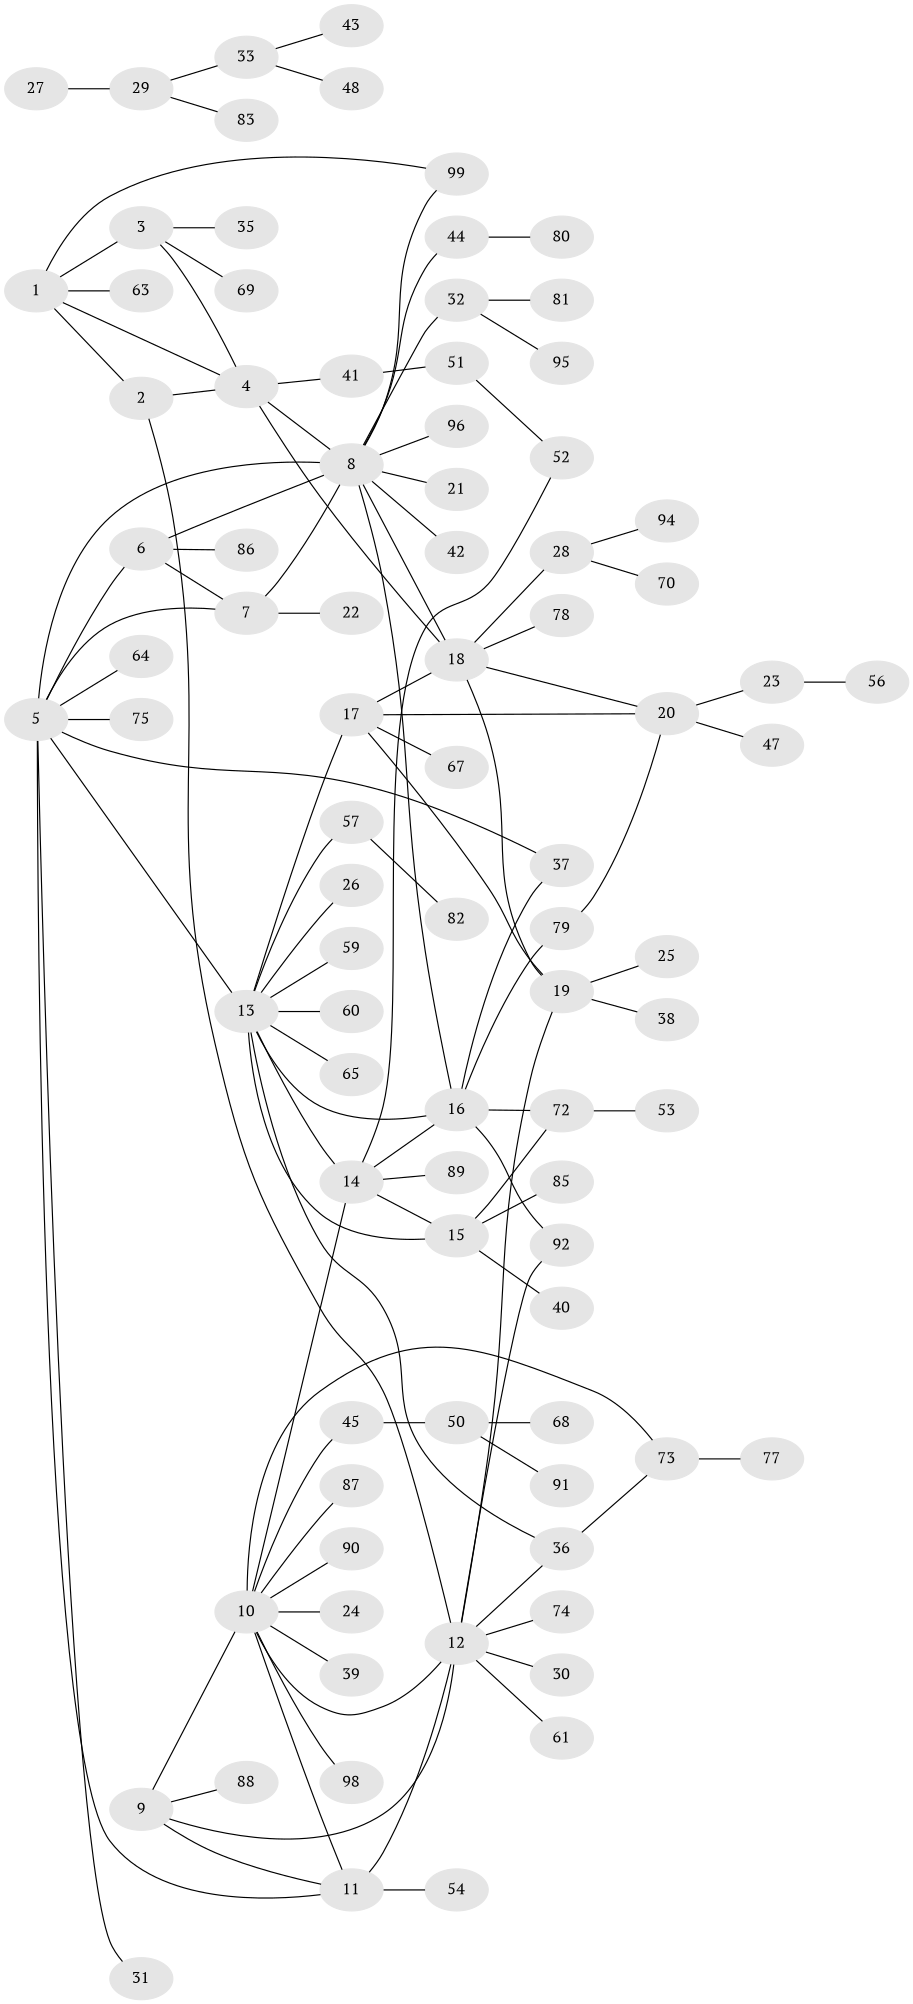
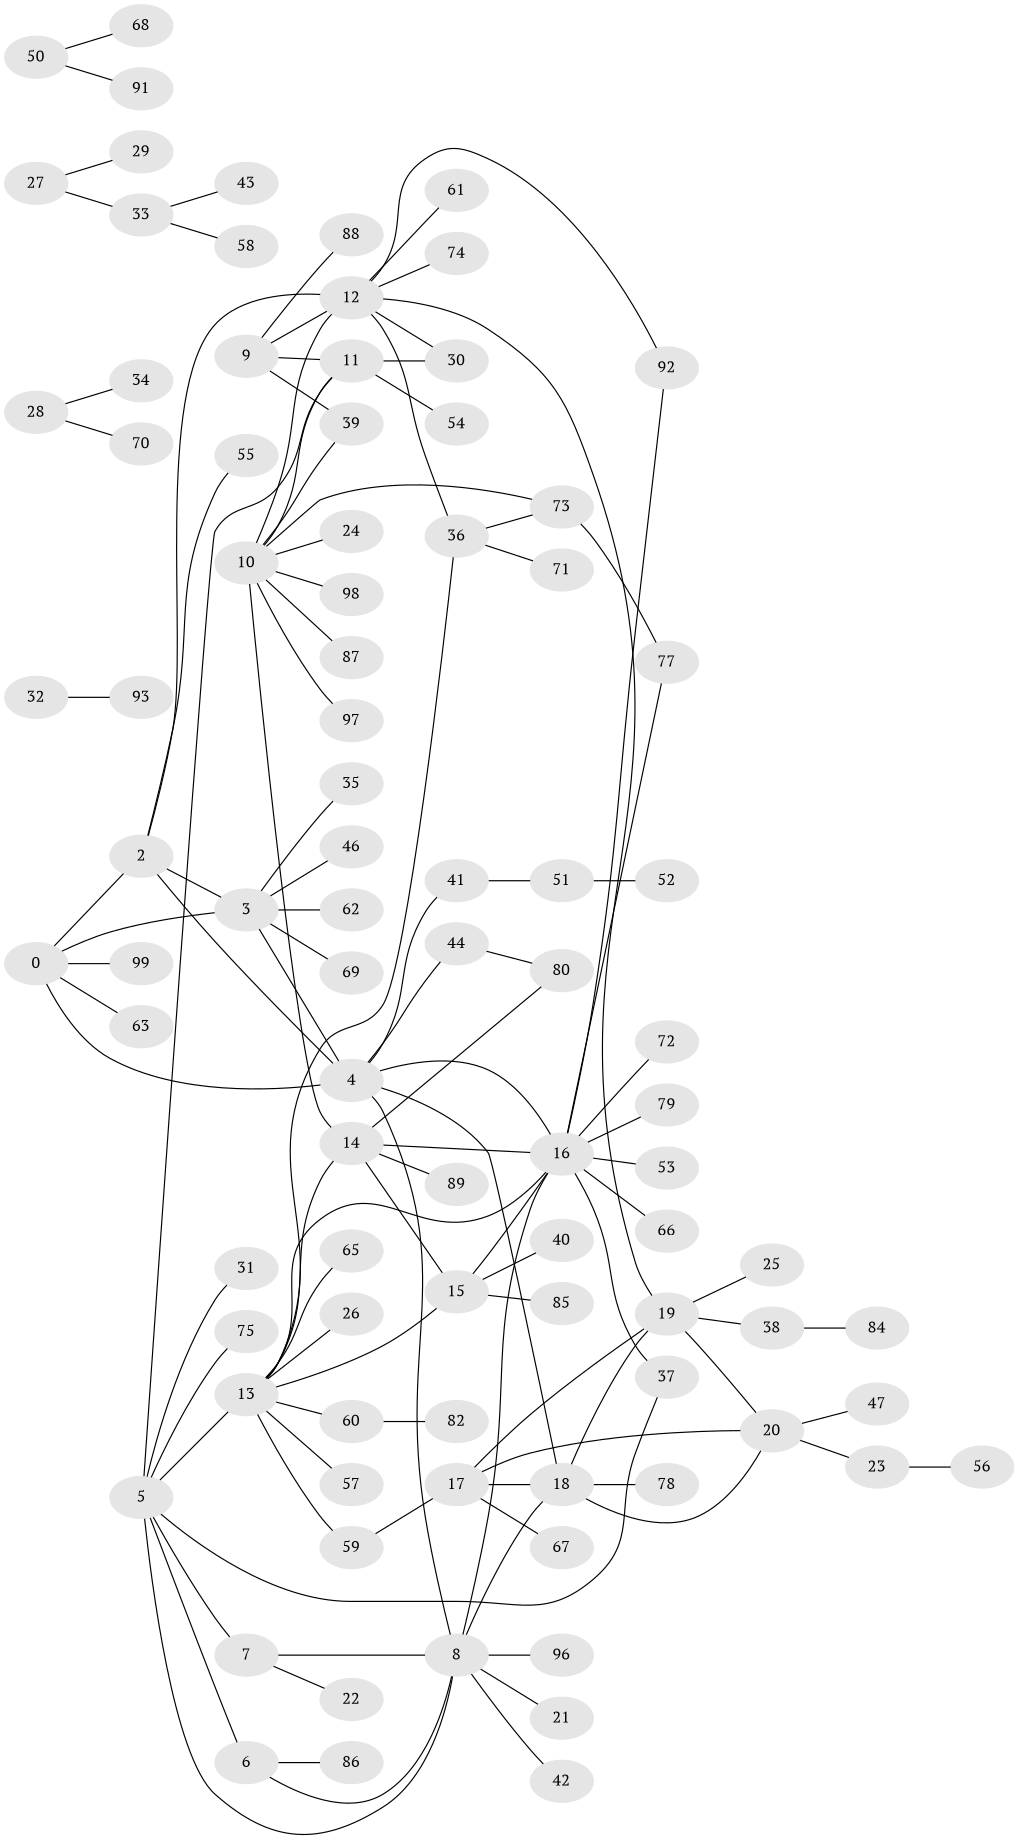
(194, 73) -> (89, 199)
(352, 89) -> (246, 246)
(246, 120) -> none
(36, 291) -> (36, 964)
(562, 300) -> none
(408, 308) -> (404, 1012)
(400, 310) -> none
(409, 360) -> none
(562, 363) -> (141, 697)
none -> (246, 456)
(667, 521) -> (141, 381)
none -> (562, 570)
(194, 581) -> none
(509, 606) -> none
(141, 656) -> none
none -> (636, 807)
(395, 813) -> (461, 1054)
(629, 827) -> (721, 1372)
none -> (352, 847)
(295, 862) -> (404, 1516)
(404, 871) -> (404, 1422)
none -> (194, 883)
none -> (352, 910)
none -> (479, 1067)
(615, 1111) -> (621, 1162)
(503, 1186) -> (513, 1222)
none -> (667, 1231)
none -> (877, 1328)
(352, 1423) -> none
(352, 1549) -> (352, 721)
(194, 1711) -> (304, 393)
(407, 1803) -> (407, 361)
